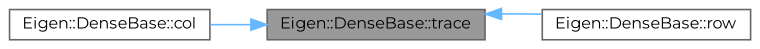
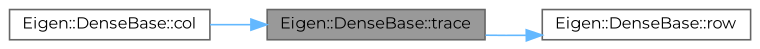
(522, 14) -> (506, 35)
